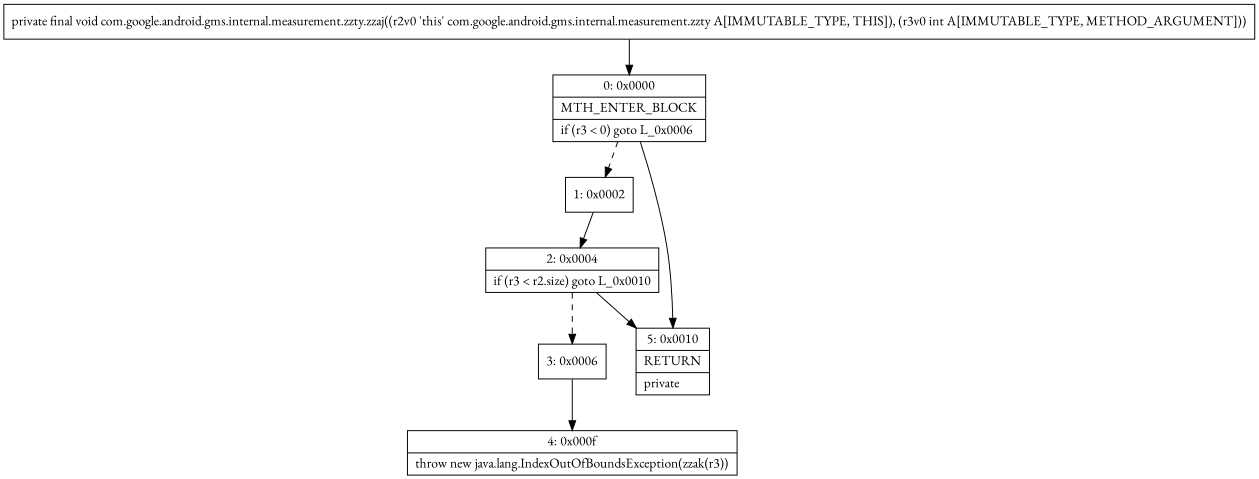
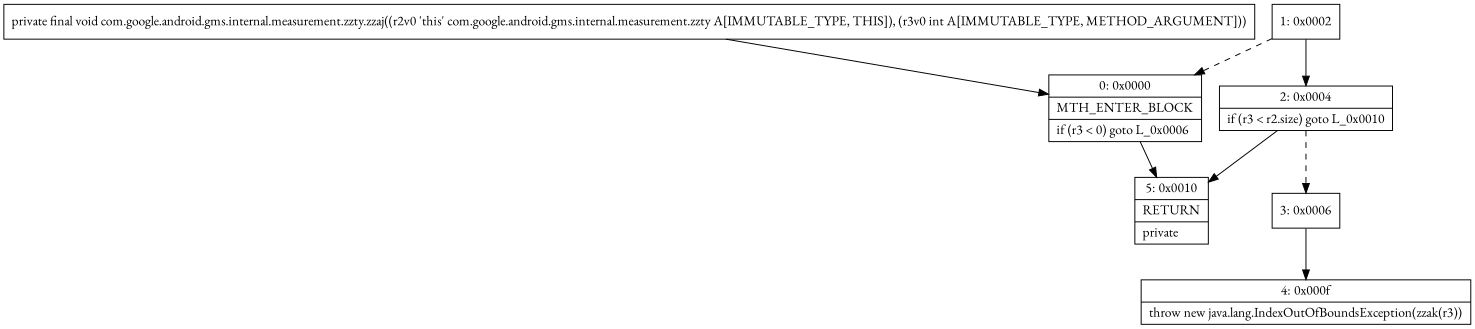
(613, 155) -> (1238, 55)
